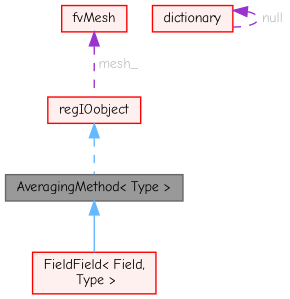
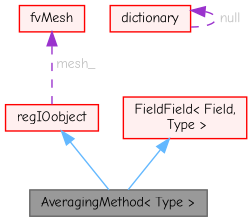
(94, 156) -> (90, 166)
(94, 234) -> (144, 170)
